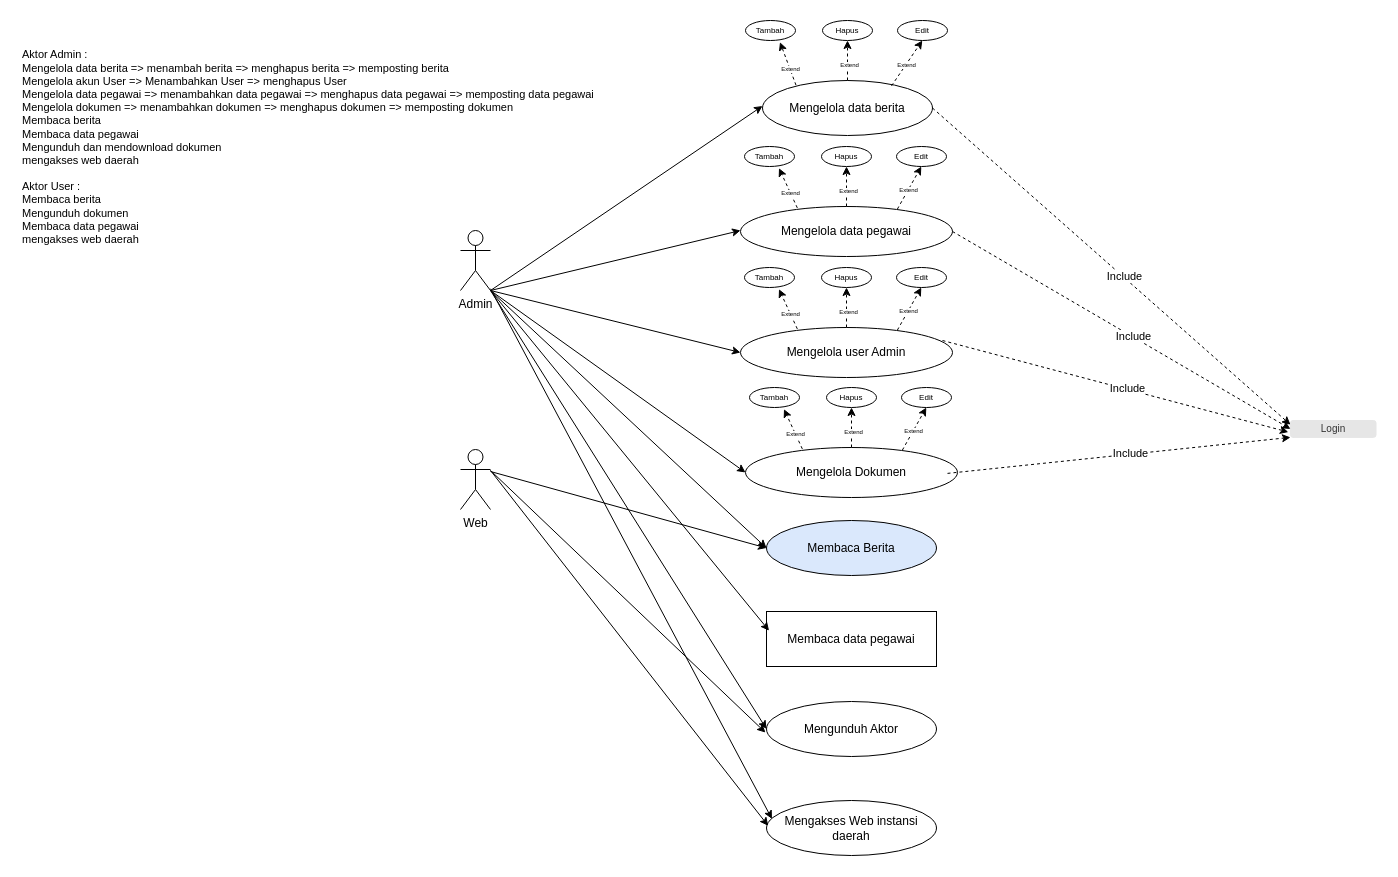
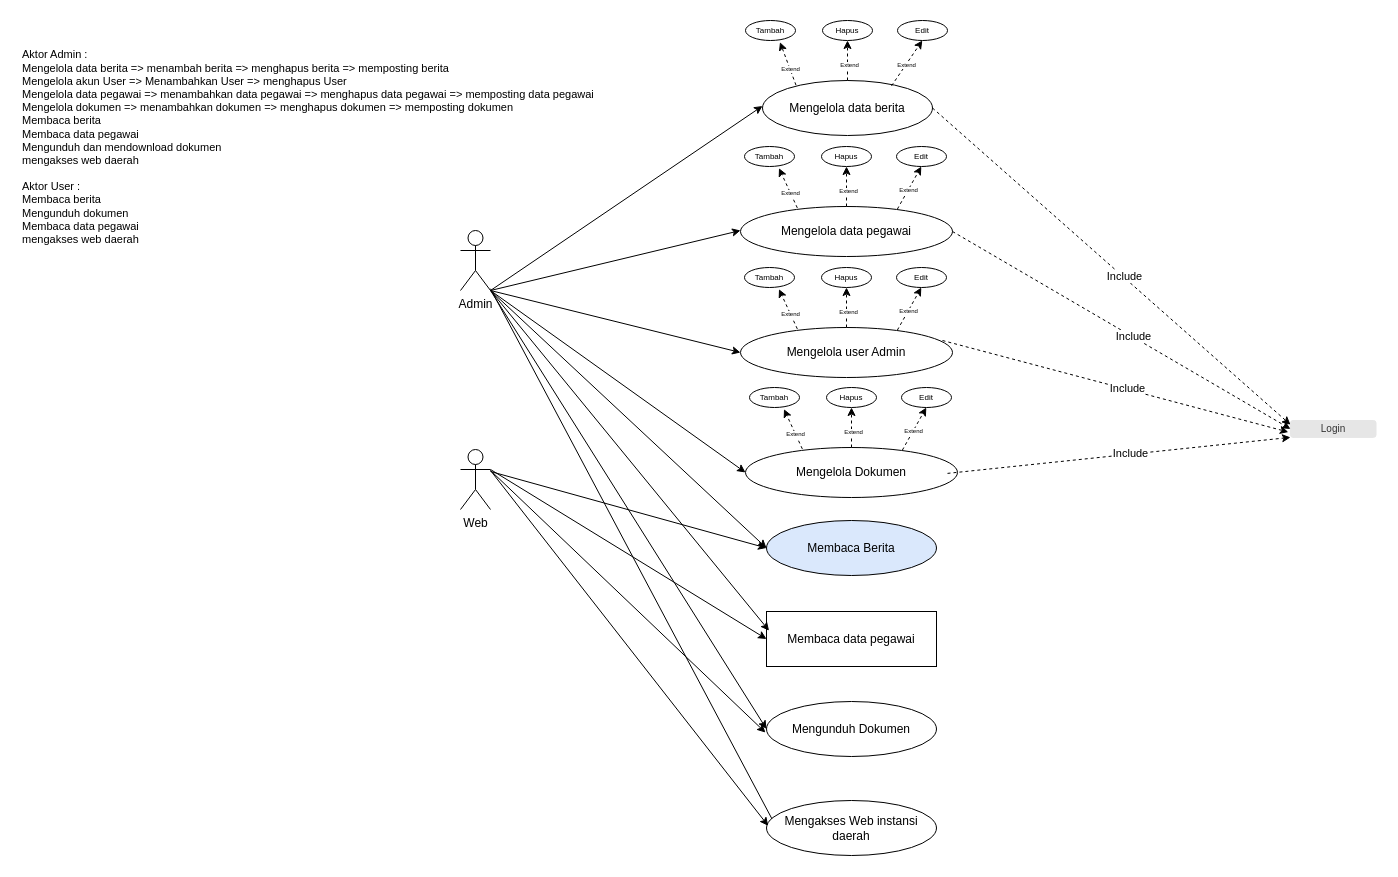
none -> (585, 528)
(852, 730) -> (852, 730)
(768, 811) -> (770, 814)
